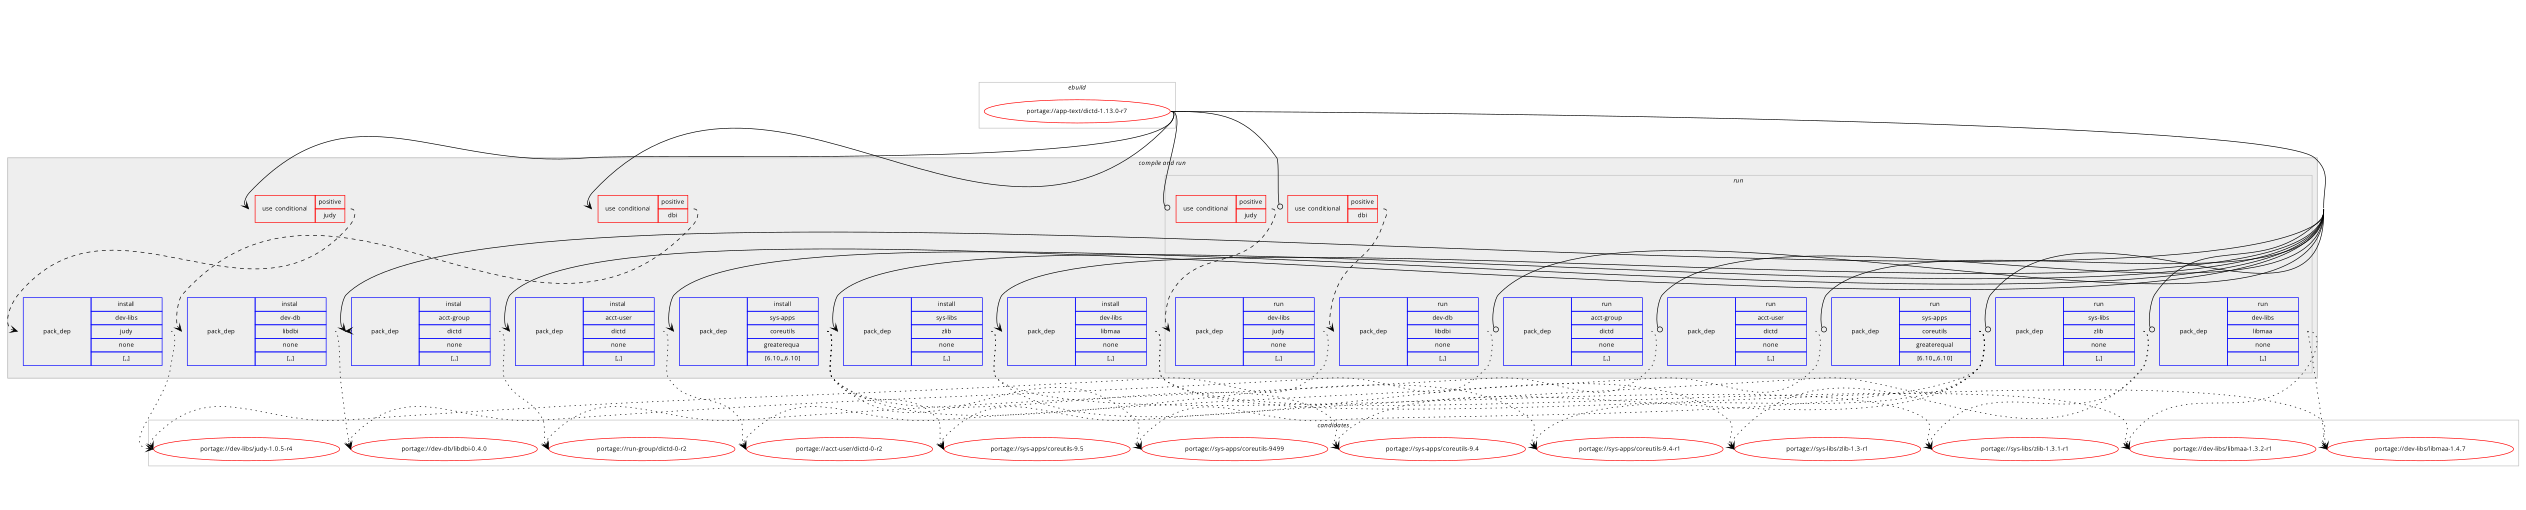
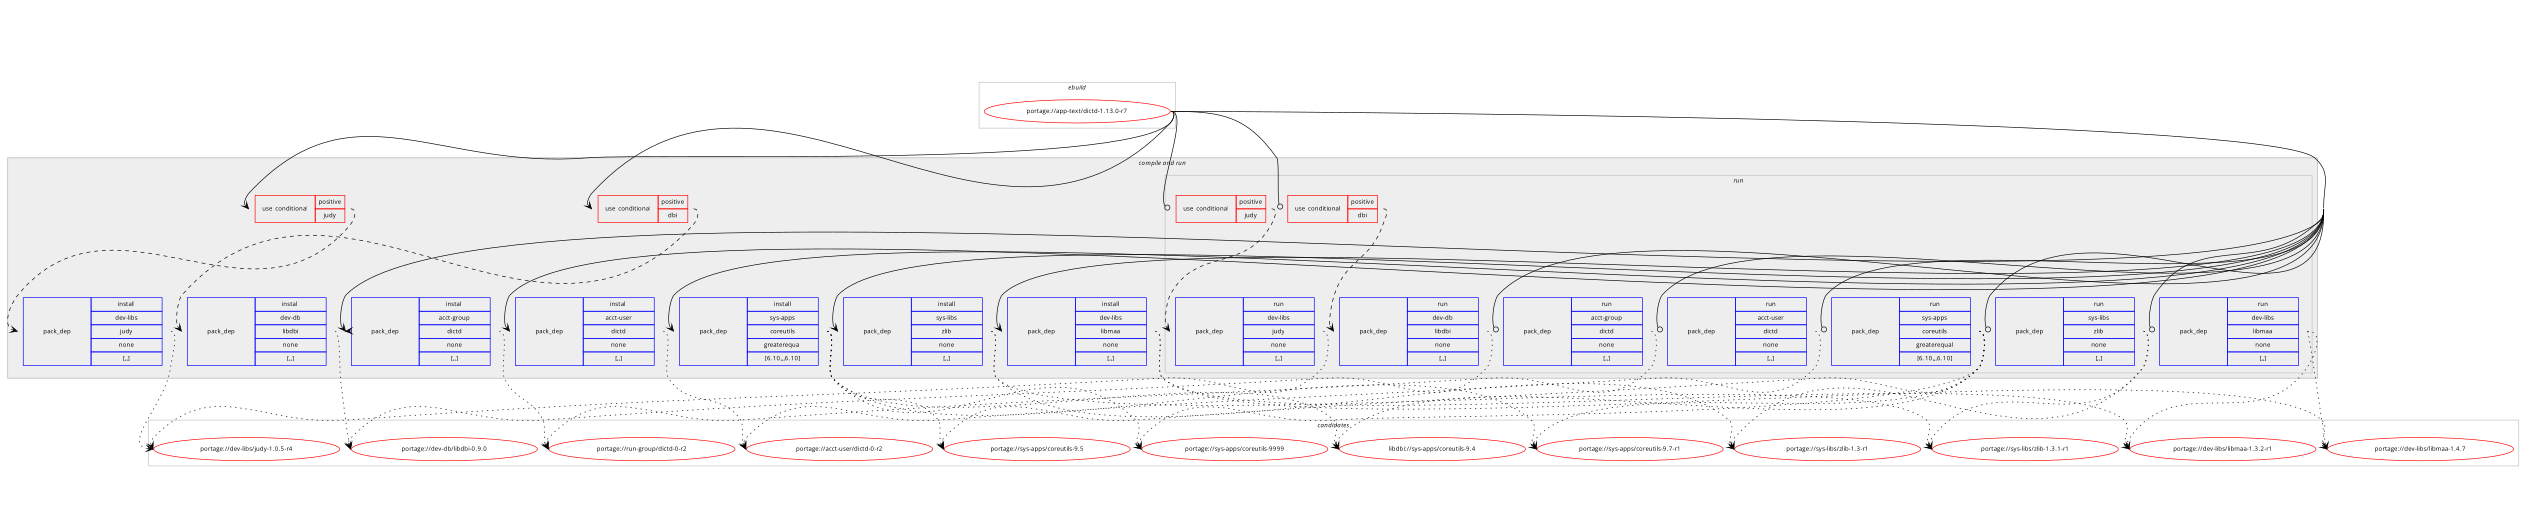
(444, 449) -> (444, 449)
(1235, 449) -> (1235, 449)
(1432, 449) -> (1432, 449)
(1630, 449) -> (1630, 449)
